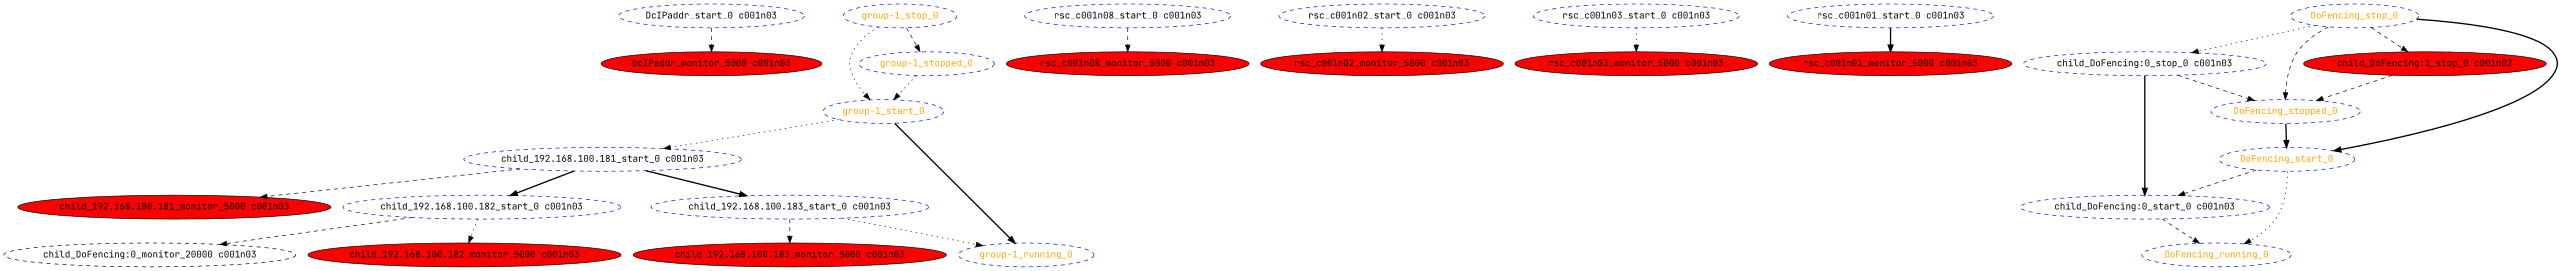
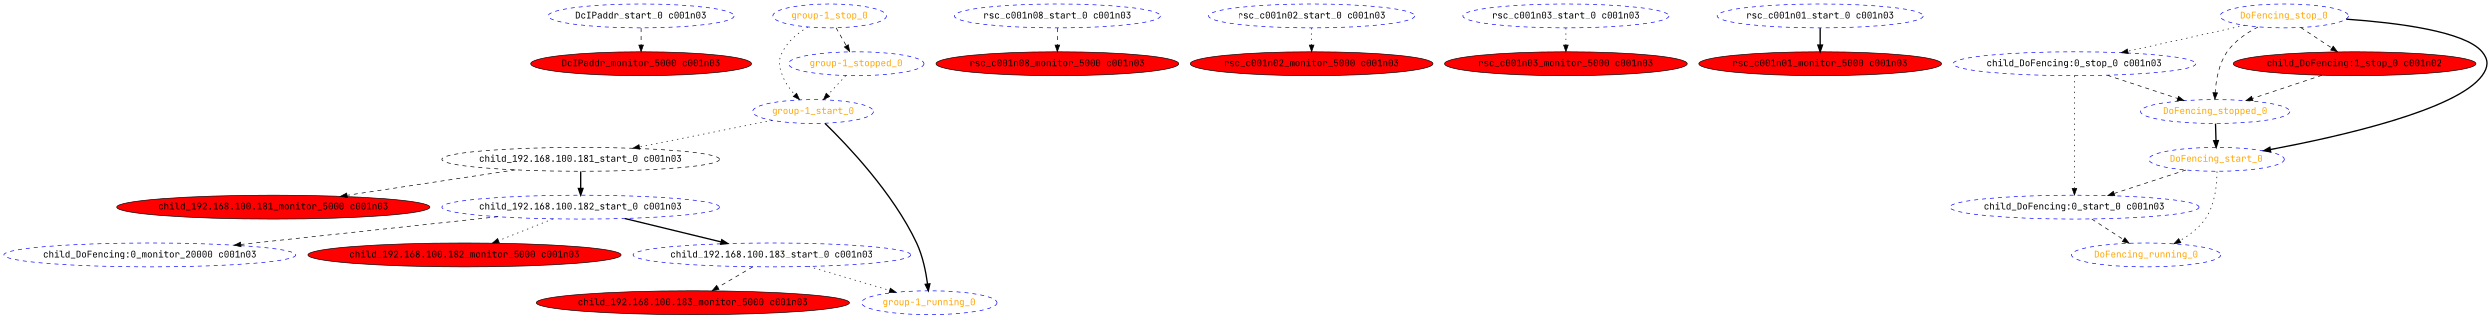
(2145, 132) -> (2074, 132)
(603, 159) -> (581, 159)
(693, 182) -> (673, 230)
(150, 255) -> (150, 255)
